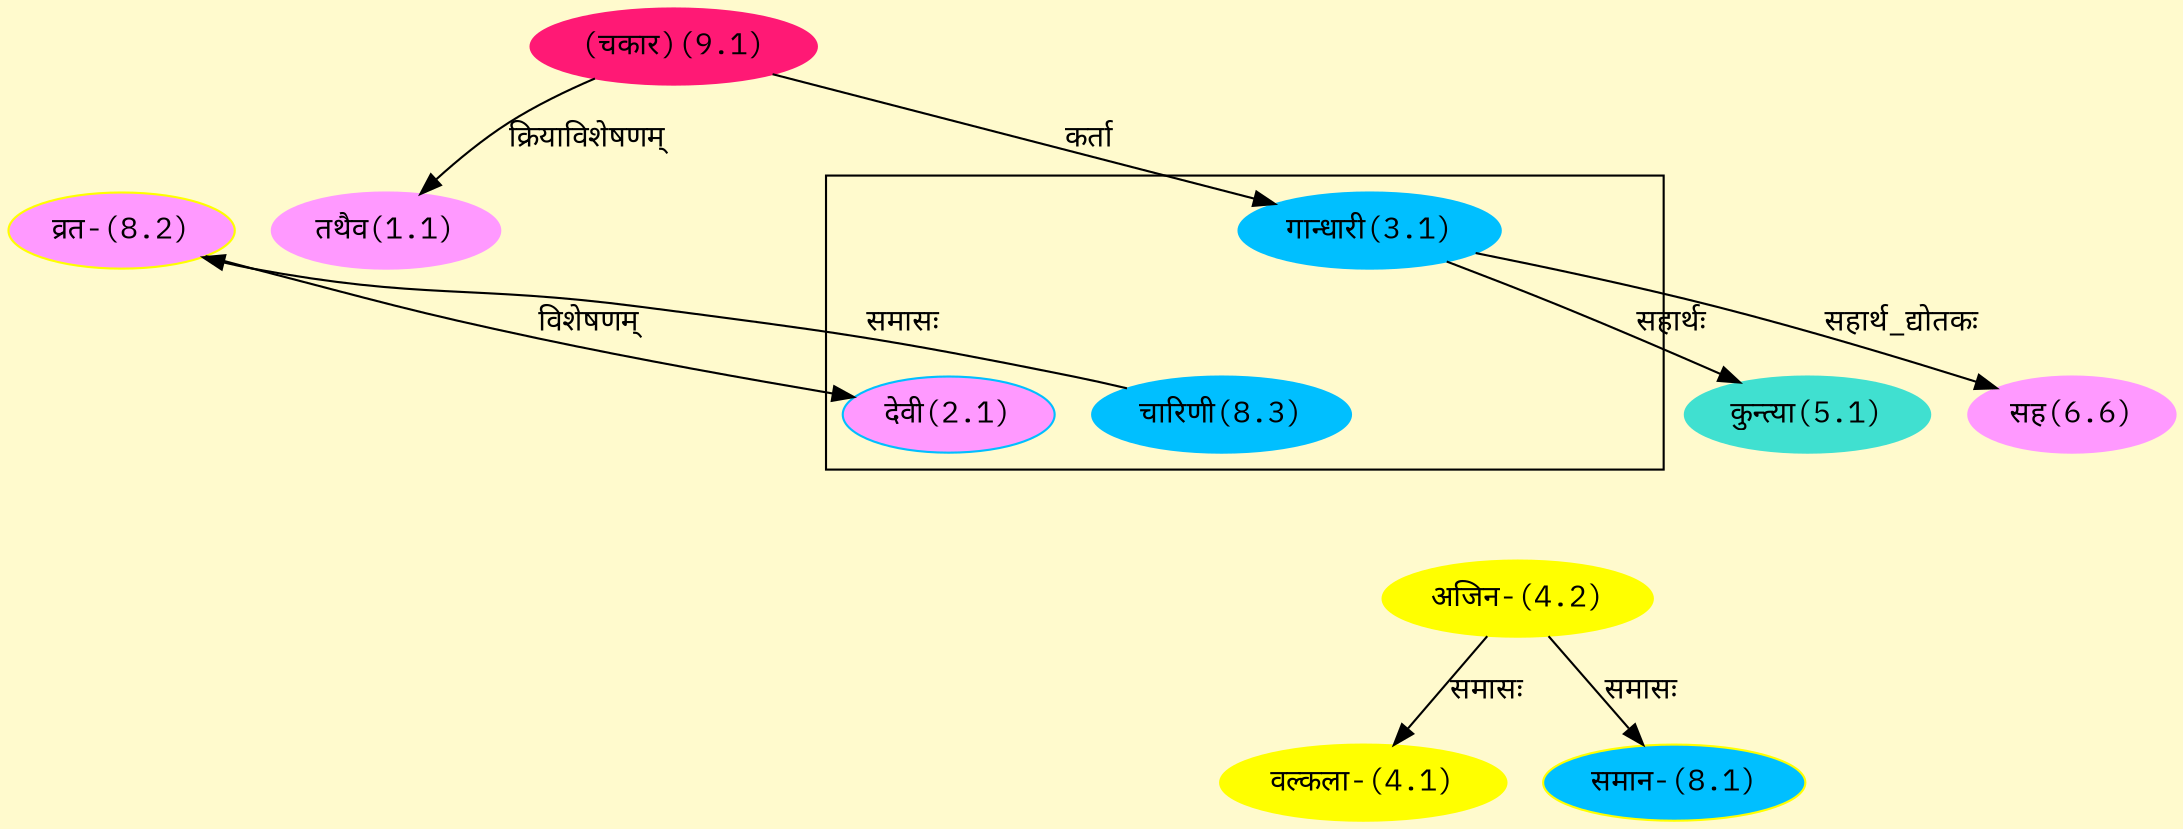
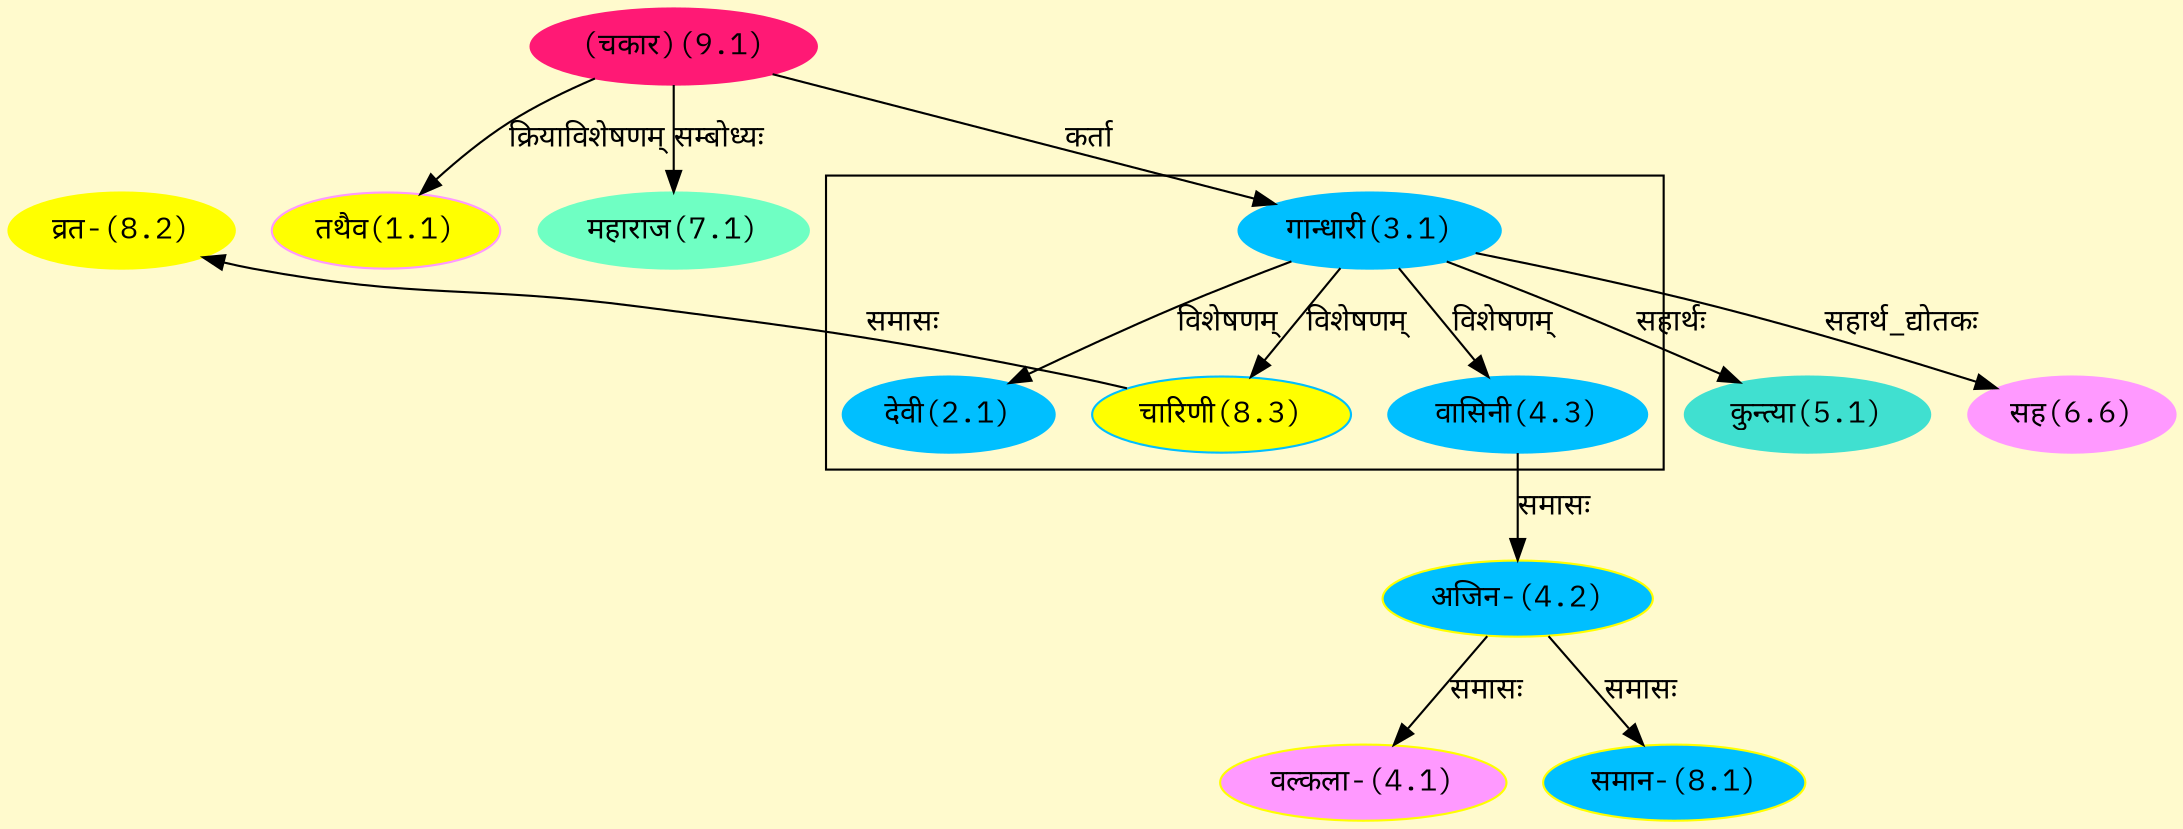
(122, 231) -> (122, 231)
(386, 231) -> (386, 231)
none -> (674, 231)
none -> (1302, 314)
(517, 334) -> (1159, 315)
(949, 415) -> (949, 415)
(1222, 415) -> (1222, 415)
none -> (1518, 415)
(1518, 599) -> (1518, 599)
(1363, 783) -> (1363, 783)
